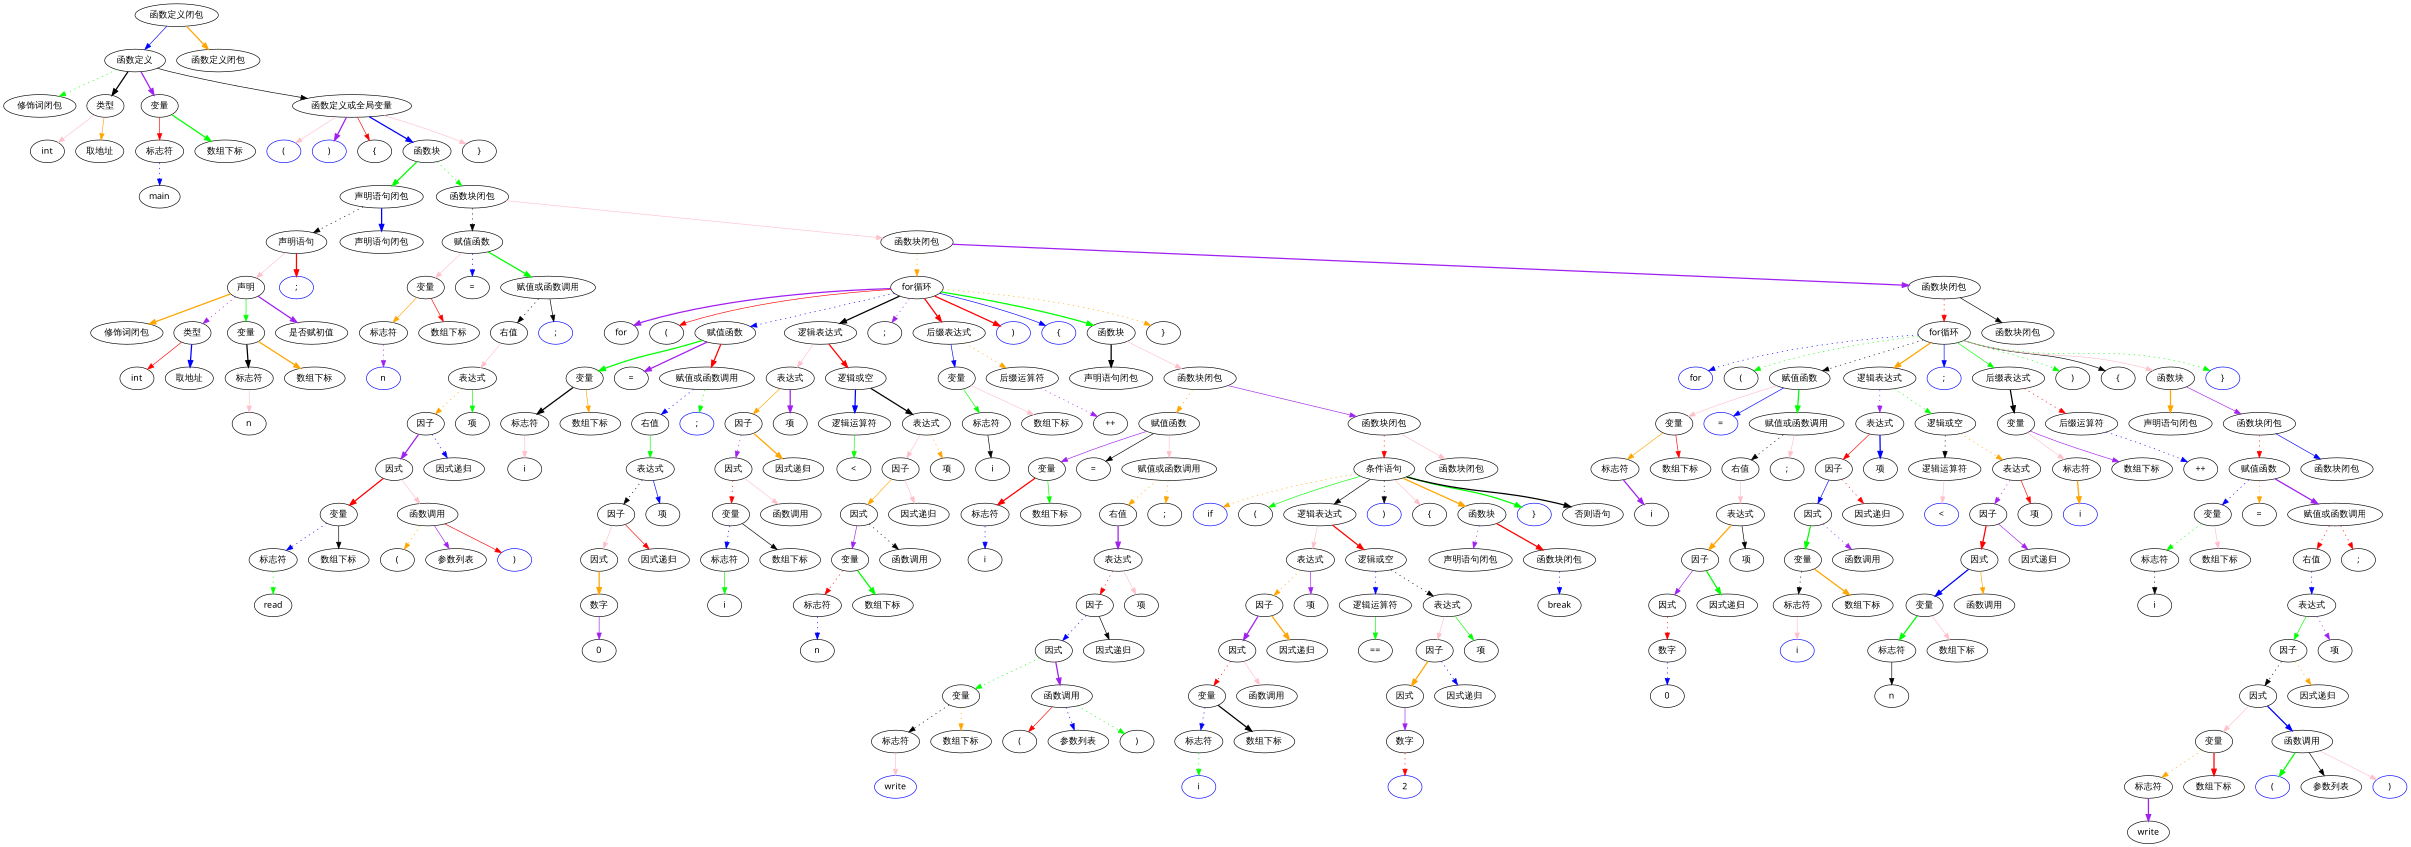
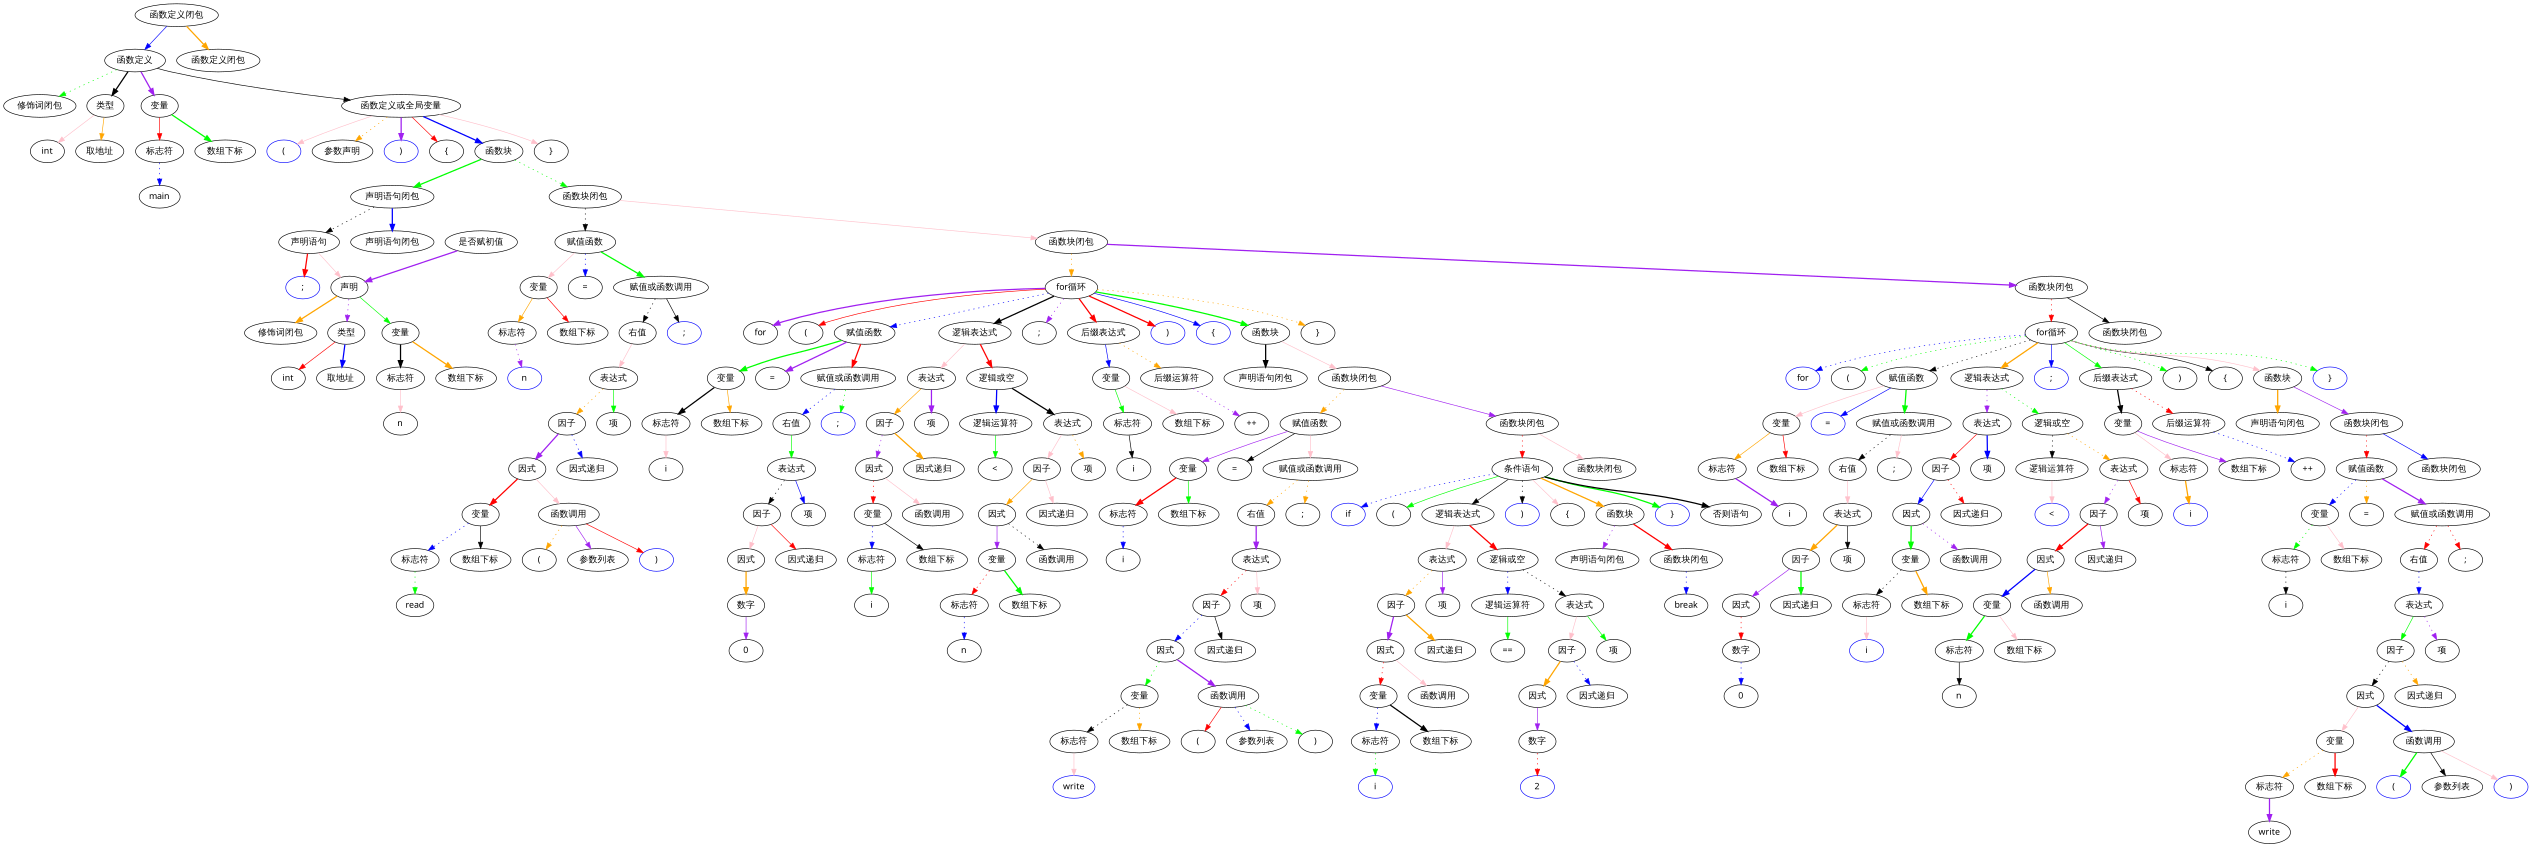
none -> (343, 151)
(275, 307) -> (414, 265)
(1292, 487) -> (1430, 487)
